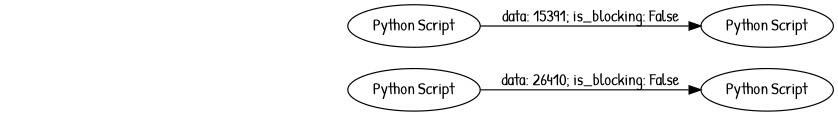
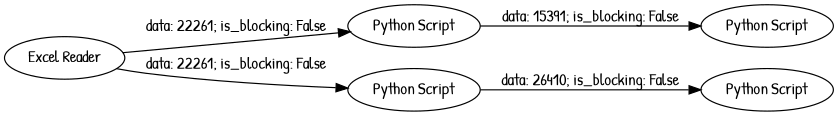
none -> (65, 58)
